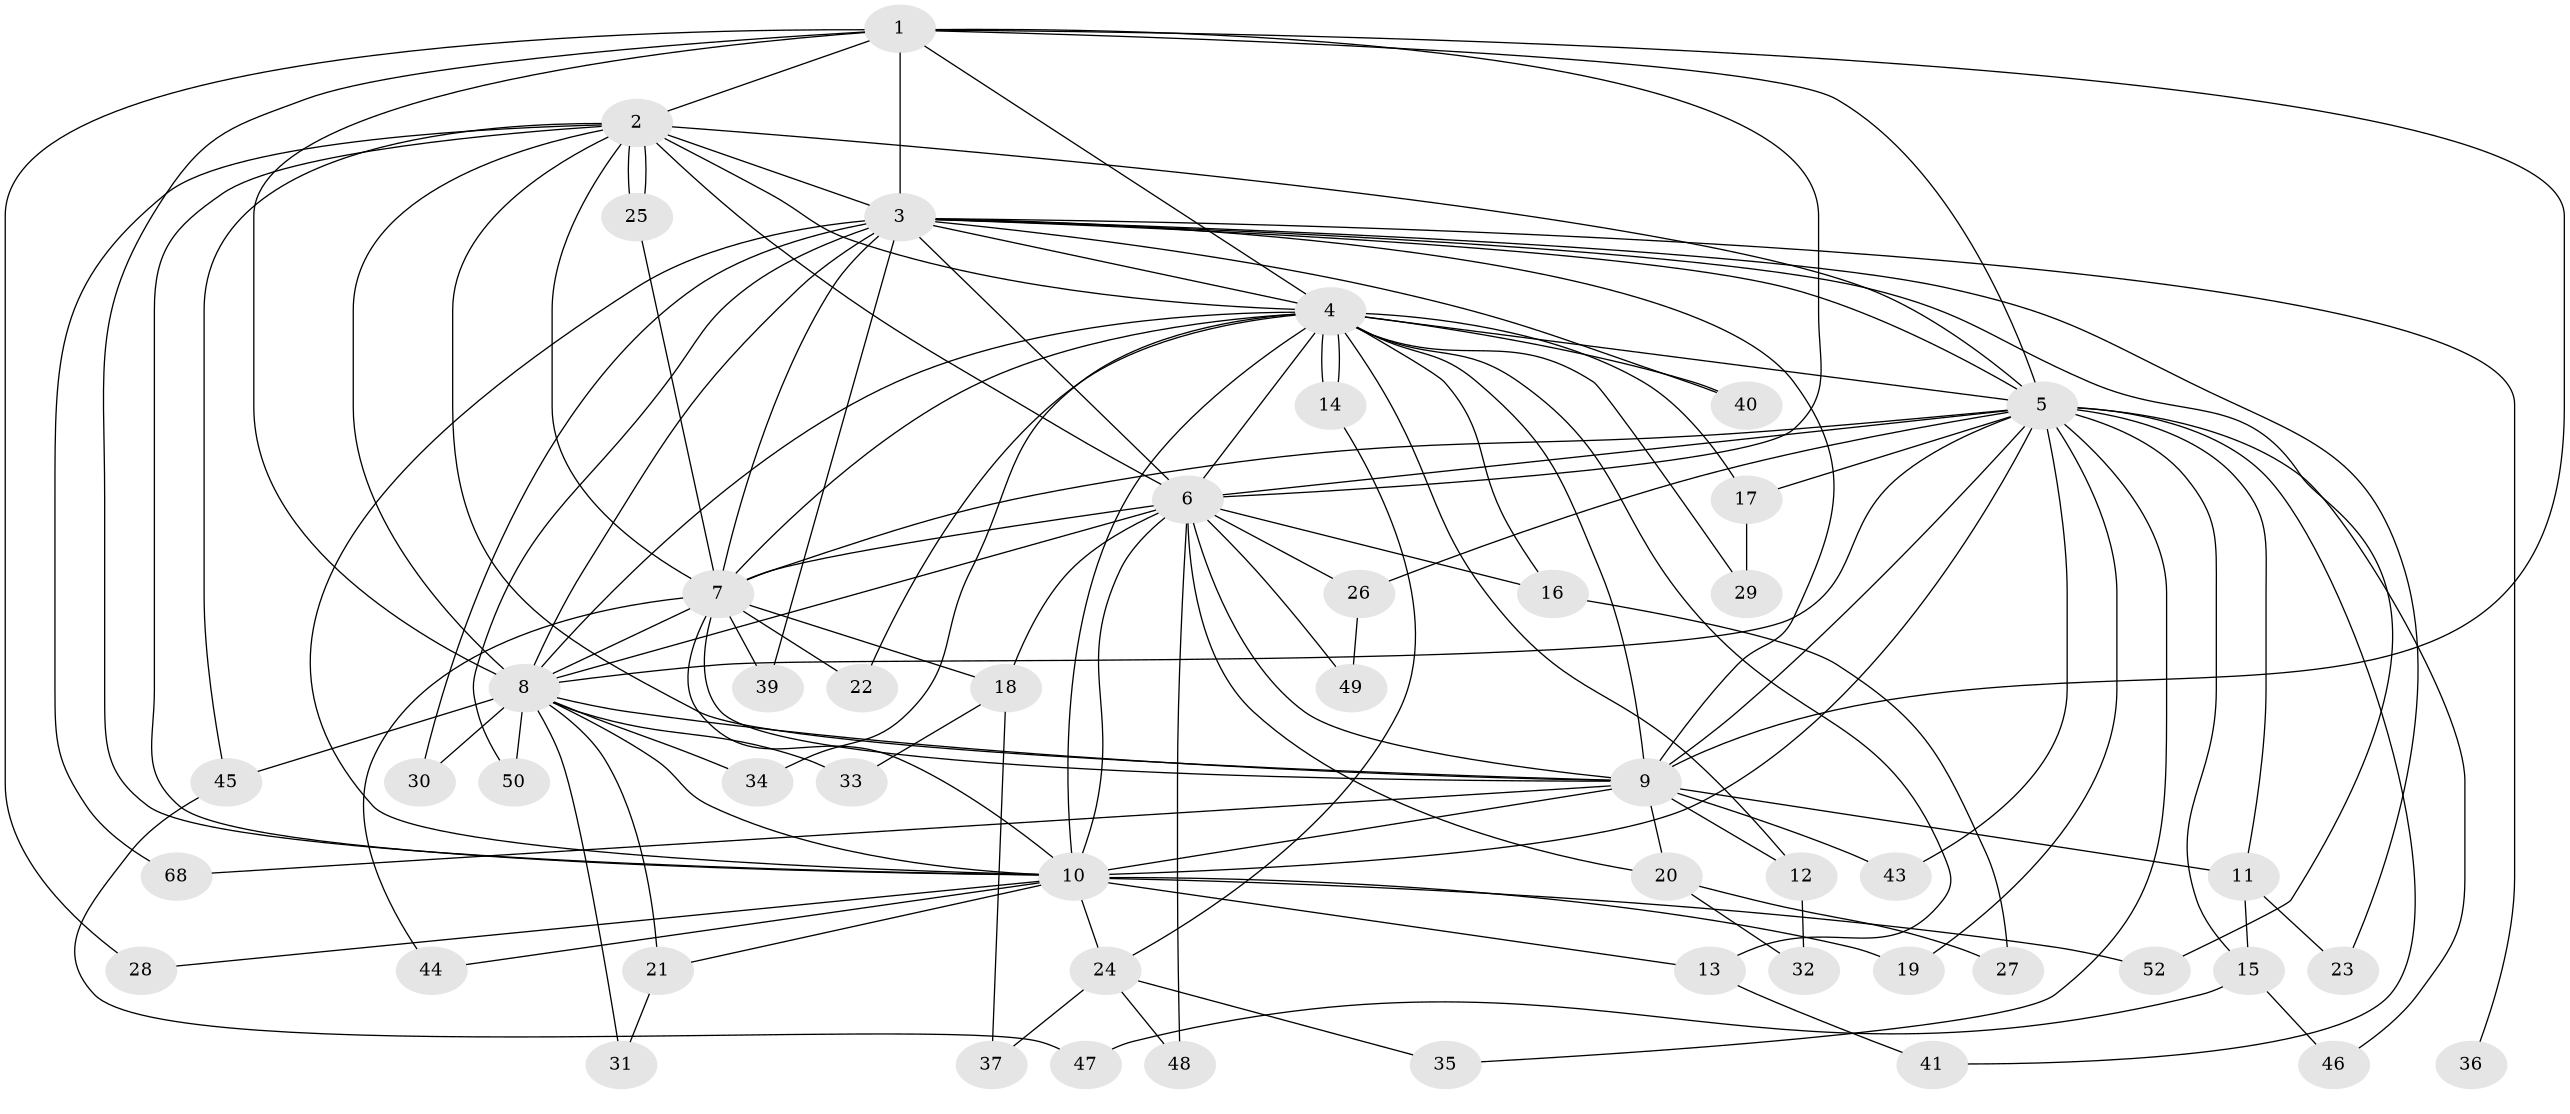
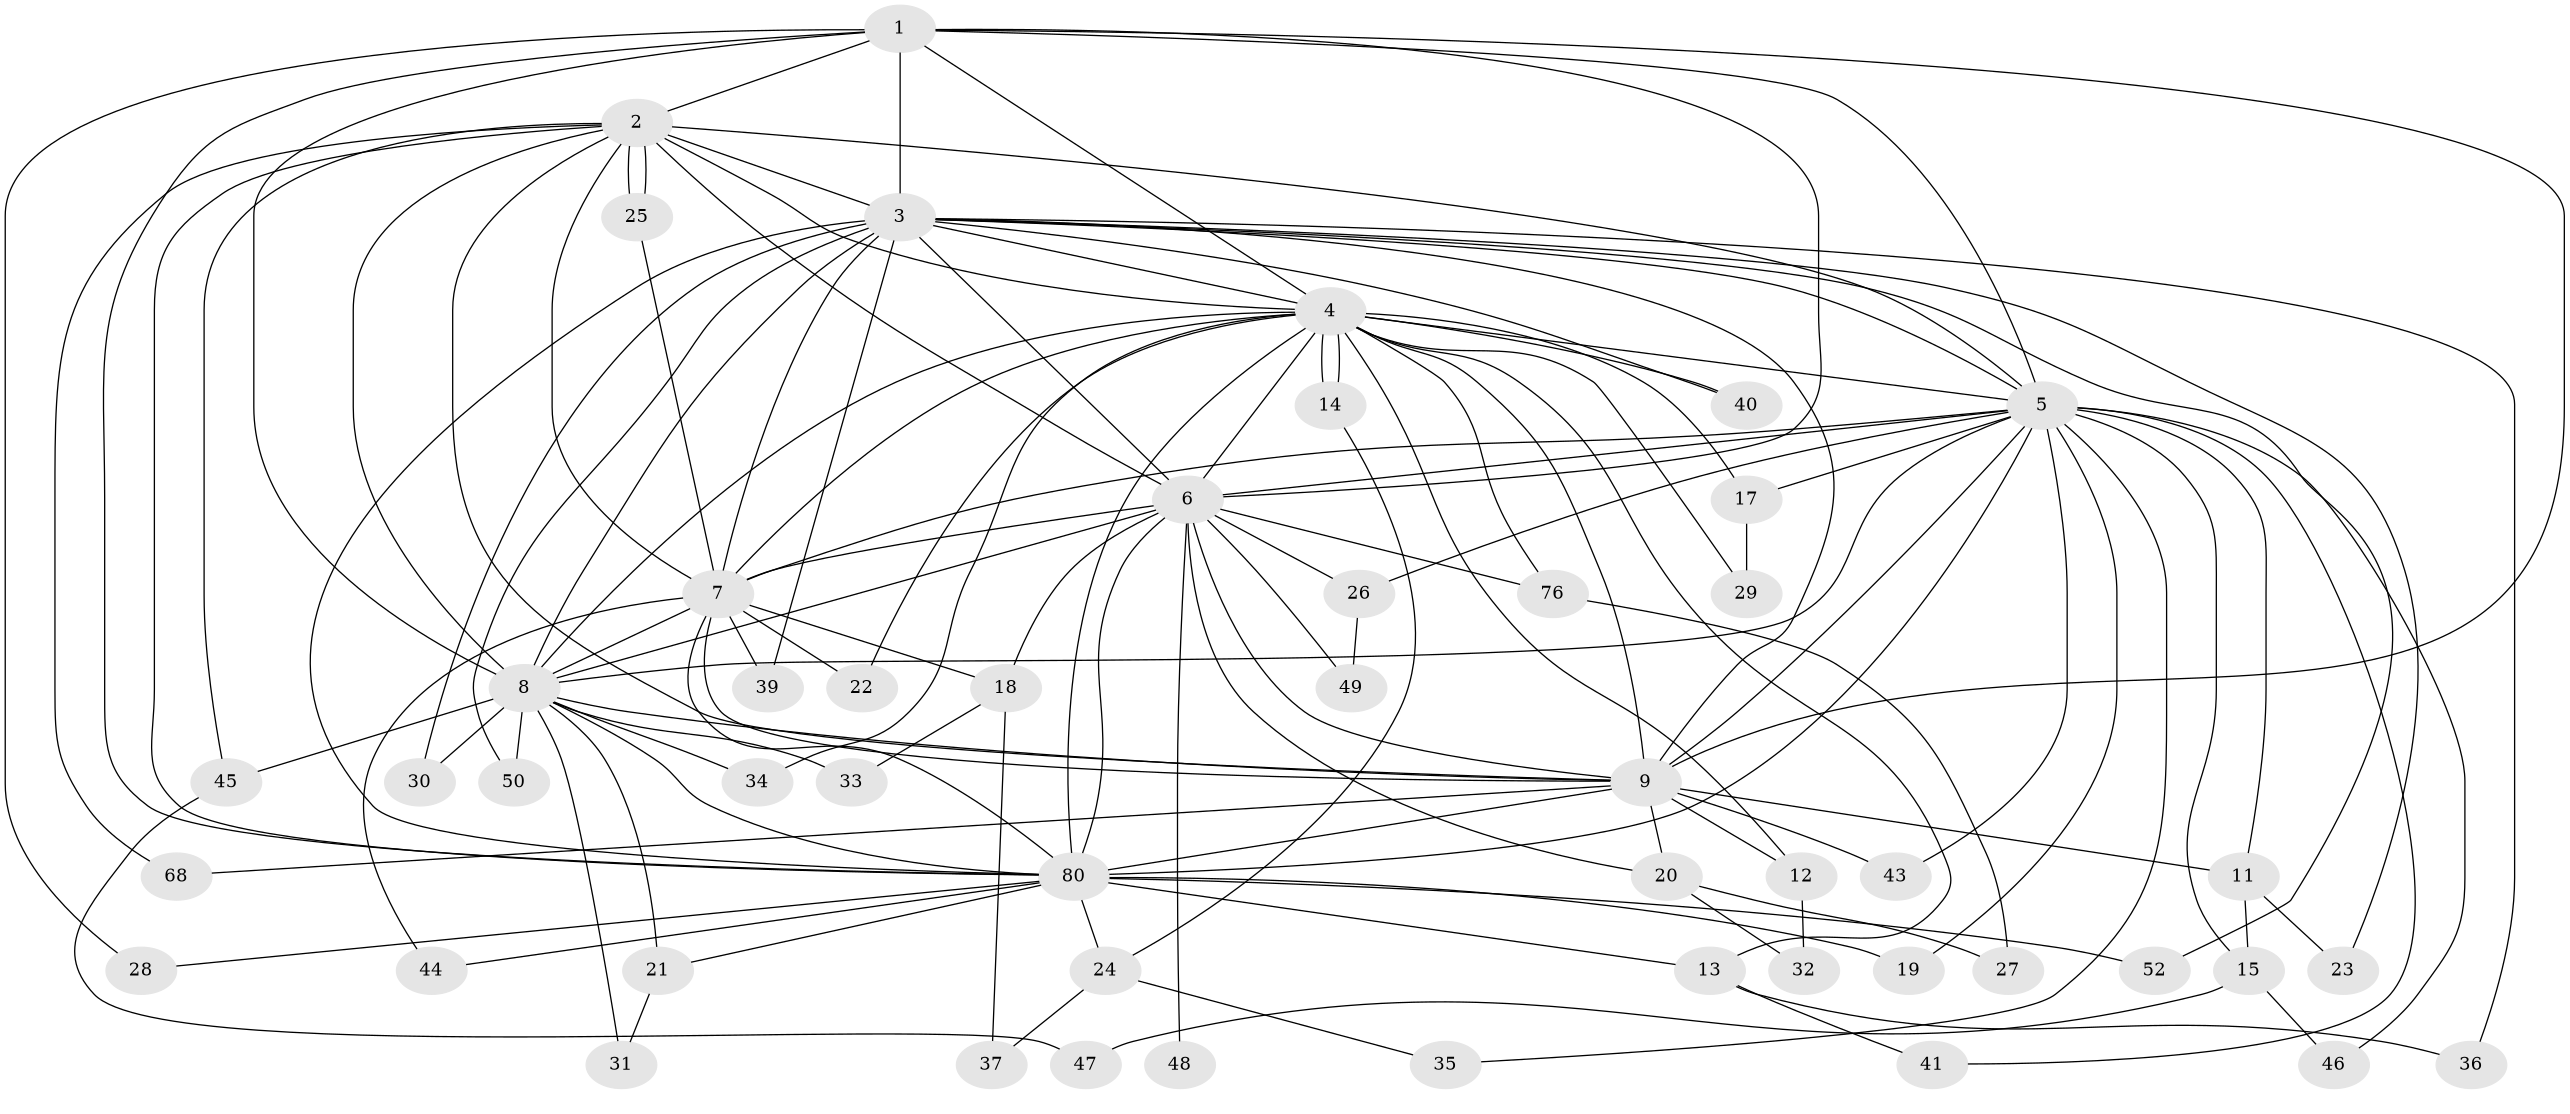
(1553, 594) -> (1553, 594)
(1074, 877) -> (1074, 877)
(1143, 1018) -> none
none -> (2087, 1027)
